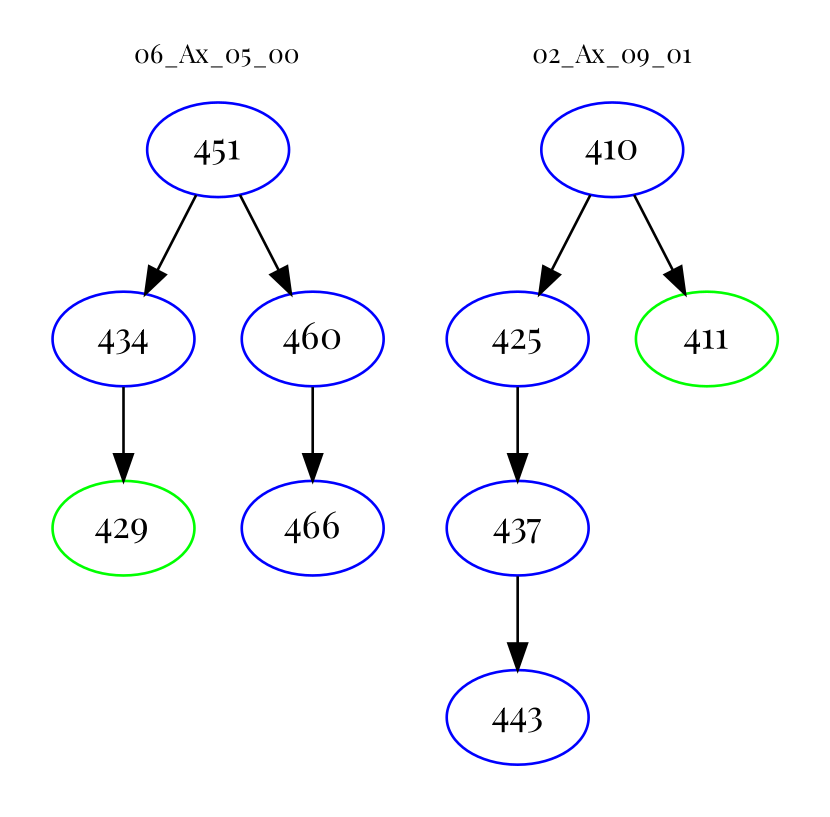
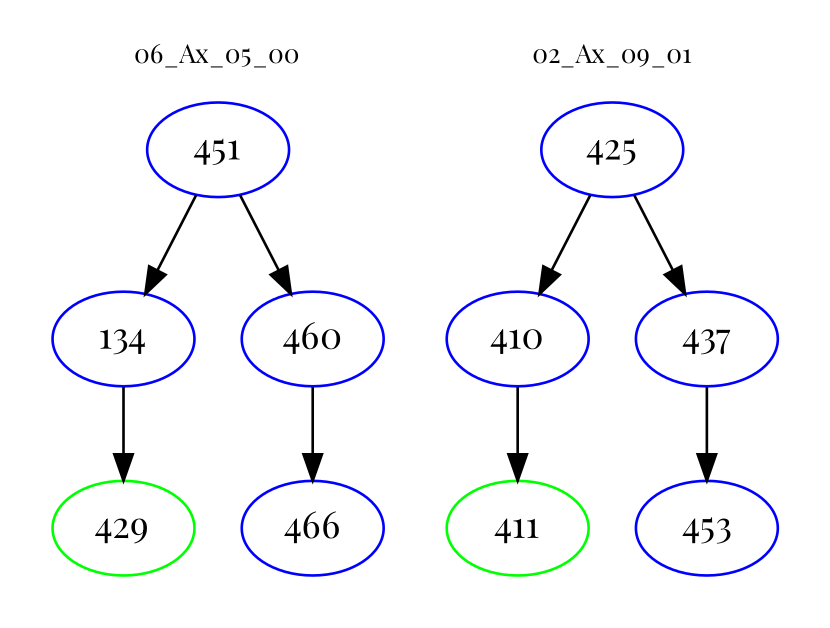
(571, 233) -> (571, 233)
(124, 339) -> (124, 339)
(518, 717) -> (707, 528)
